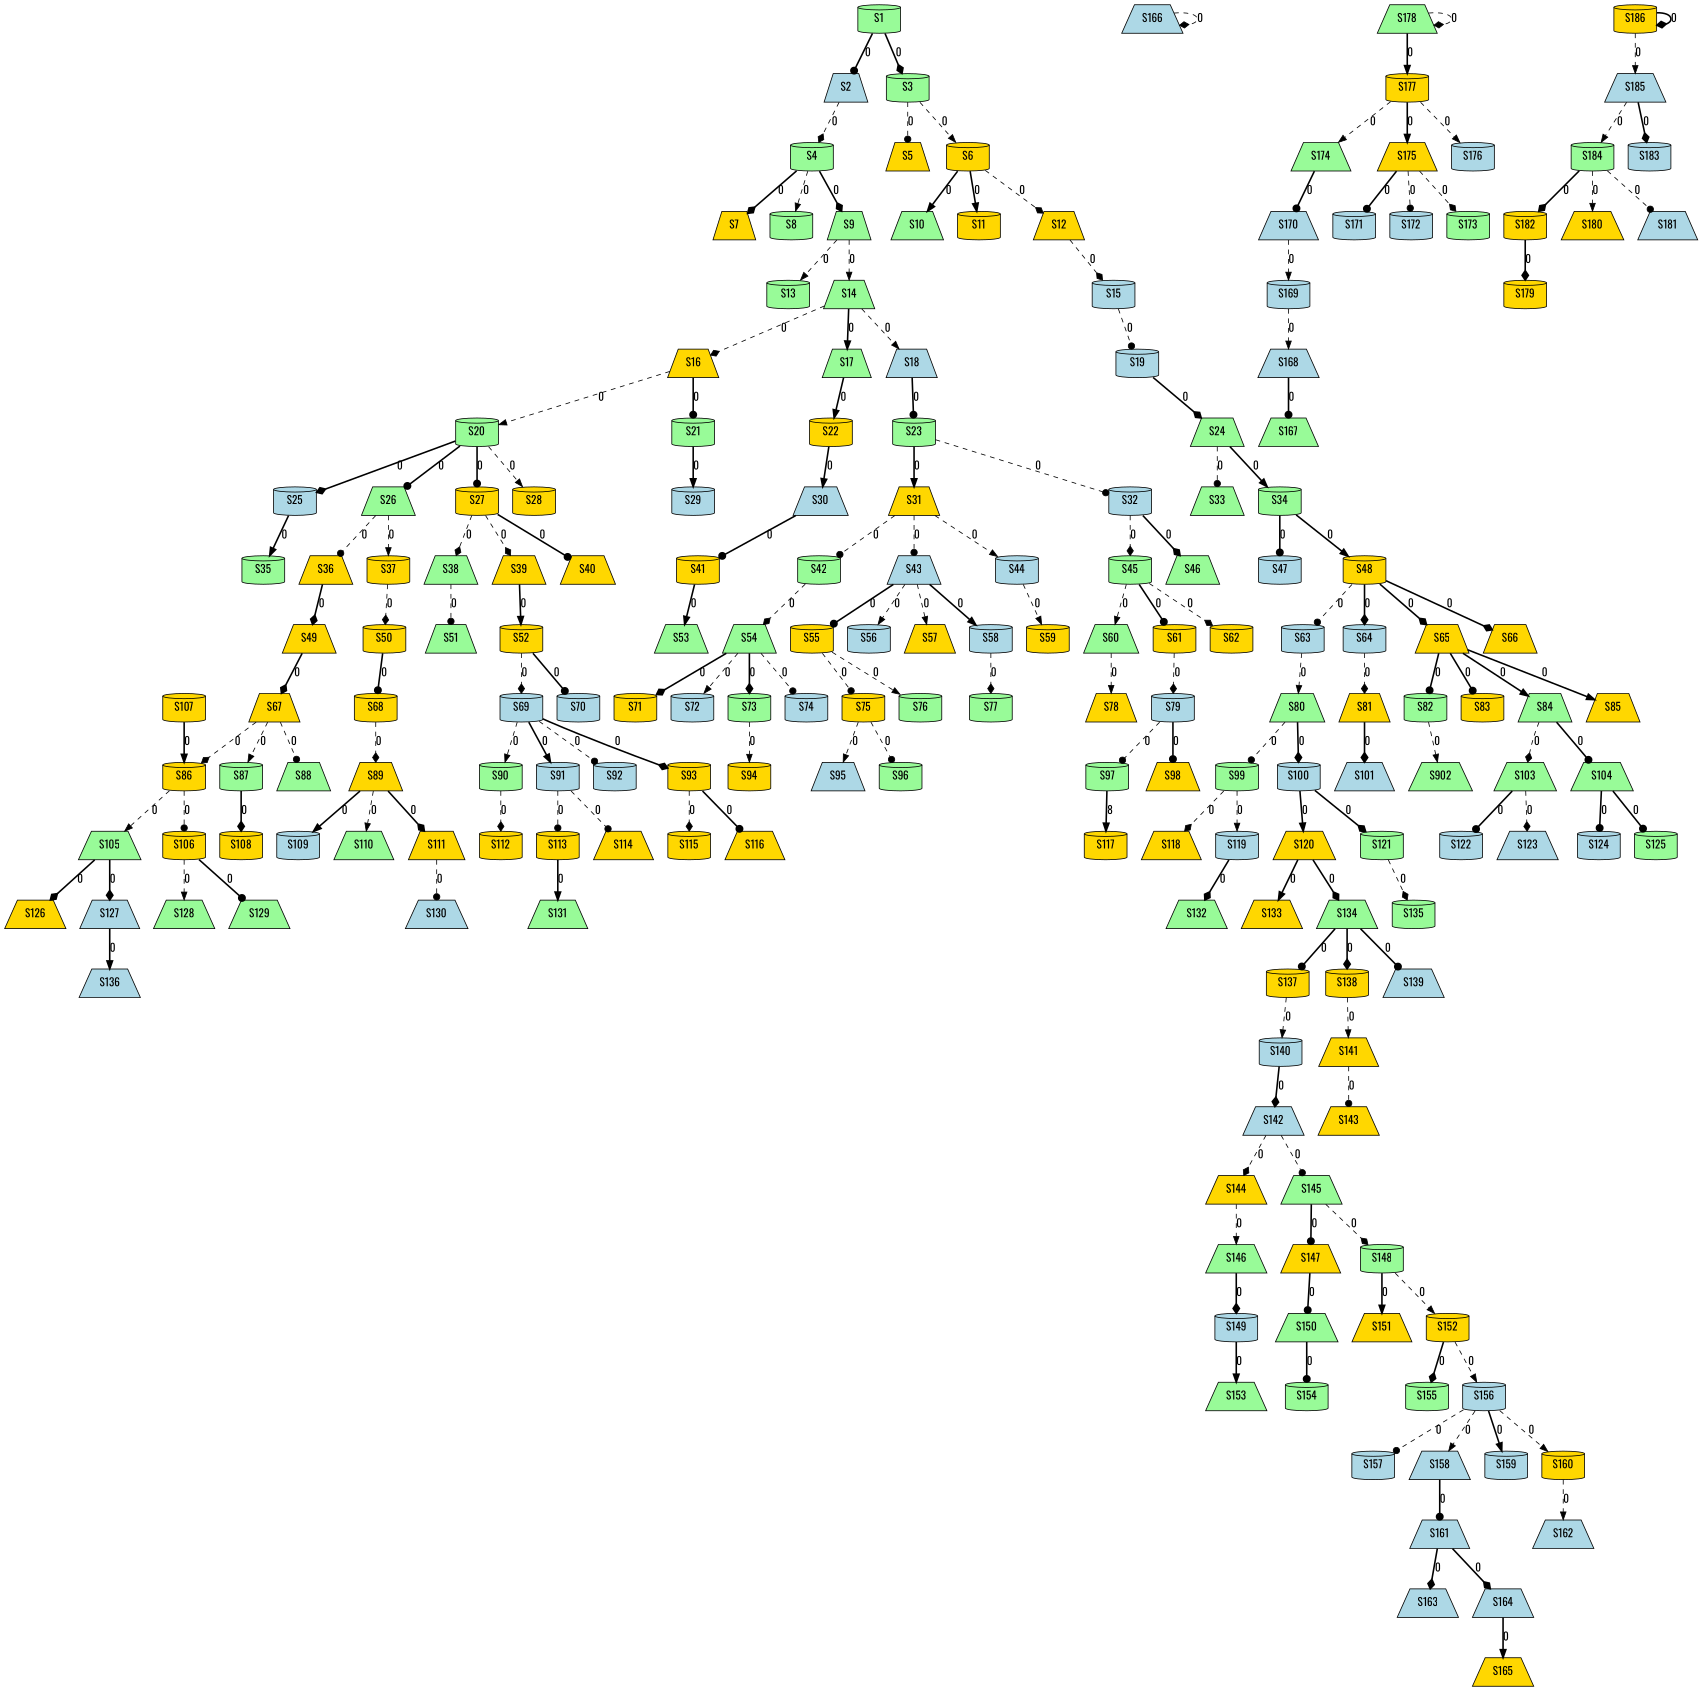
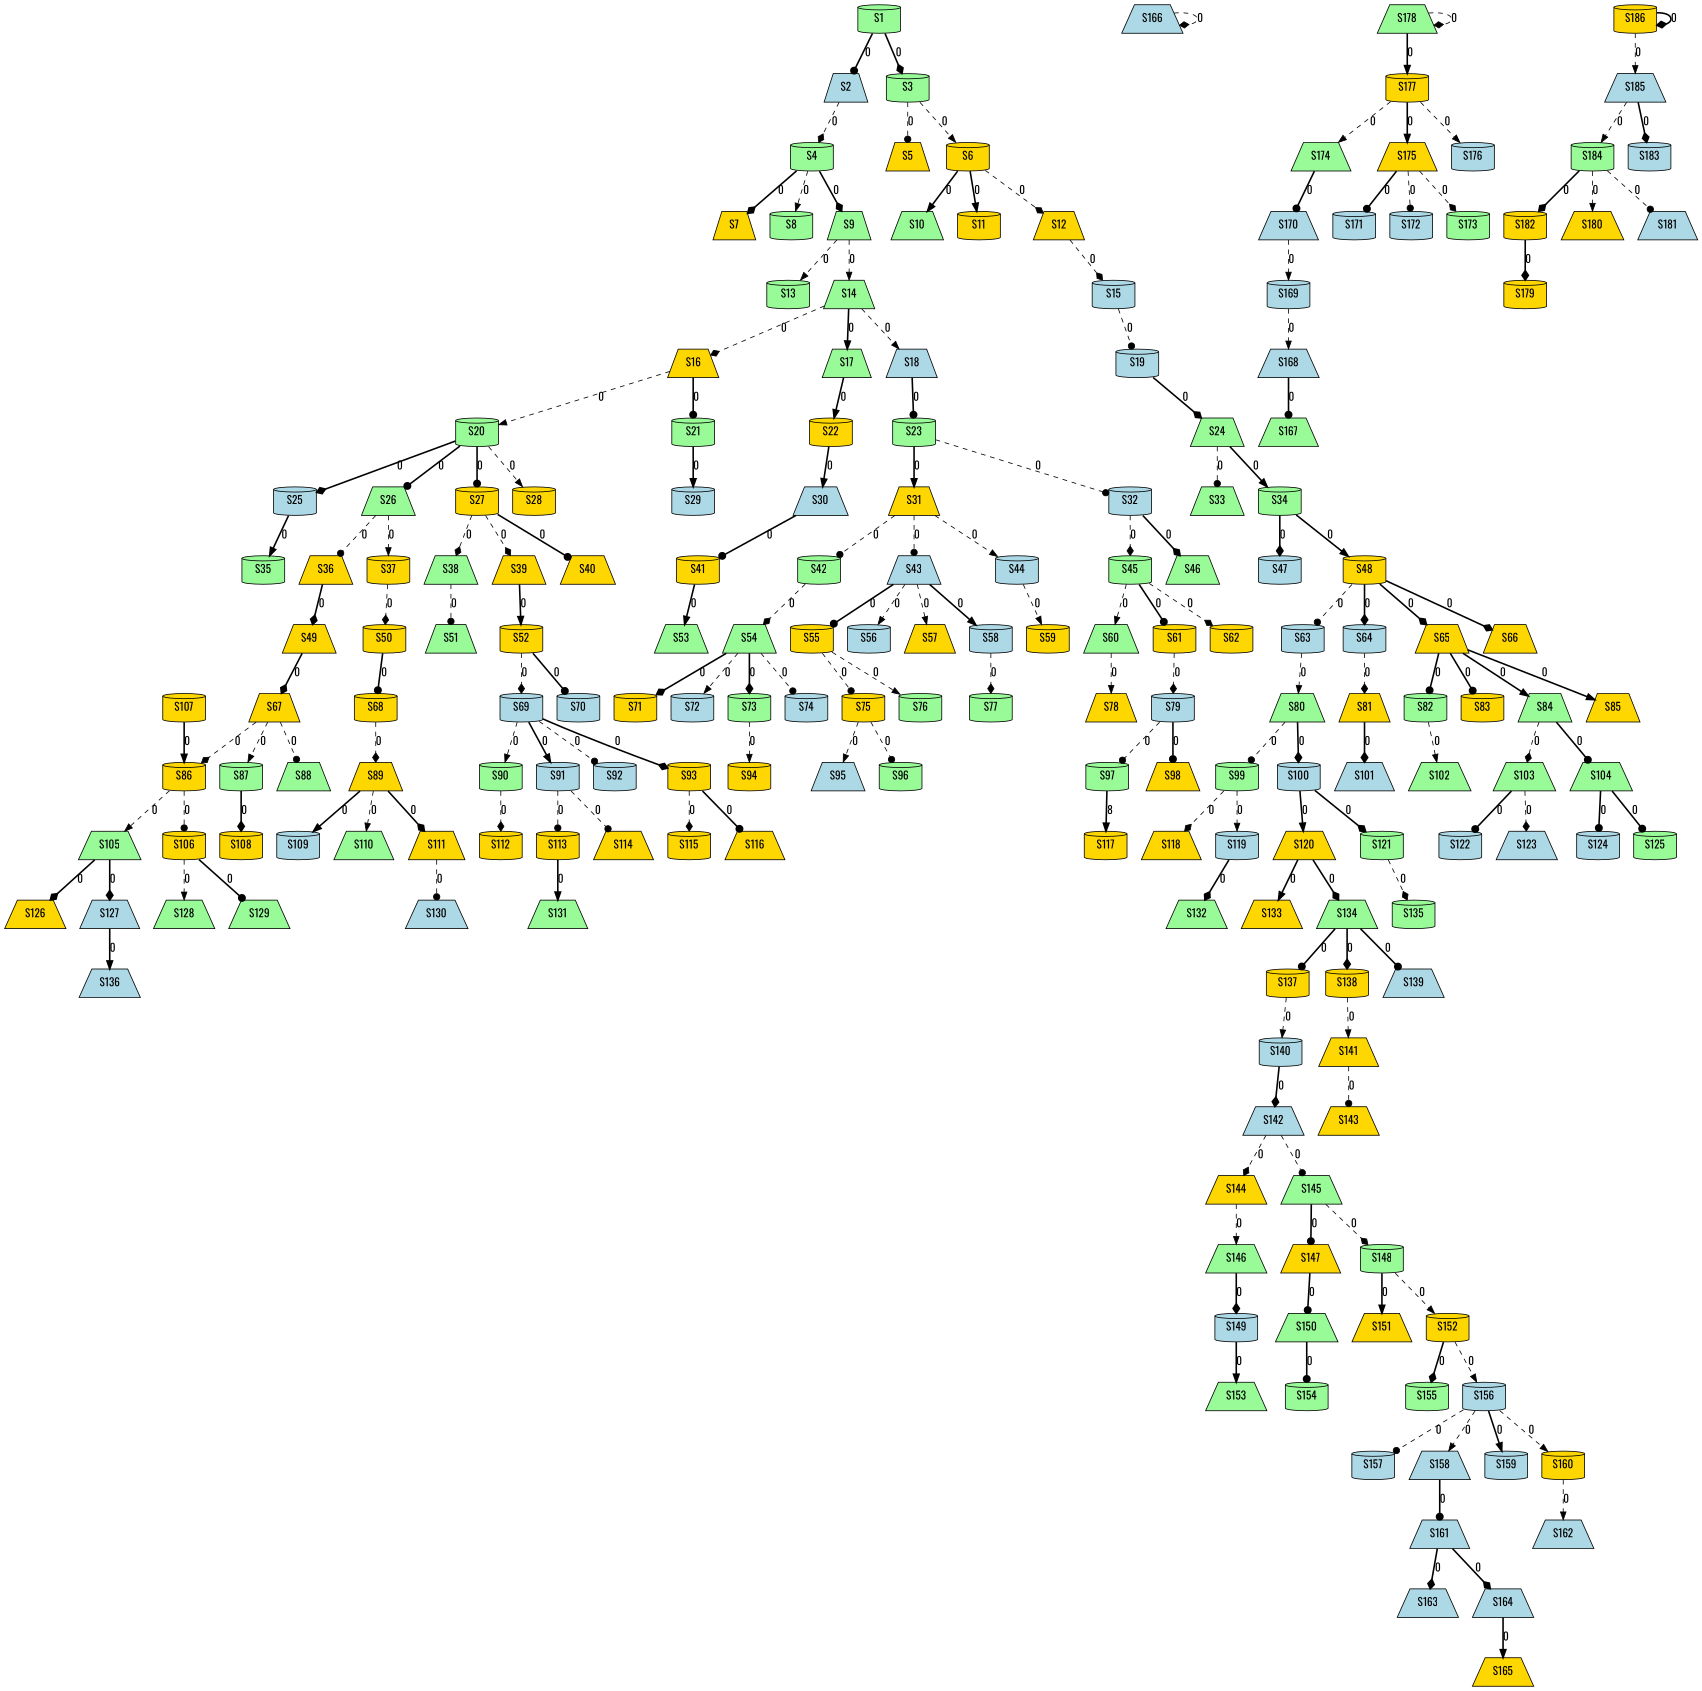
(1280, 532) -> (1280, 531)
(1441, 777) -> (1440, 777)
